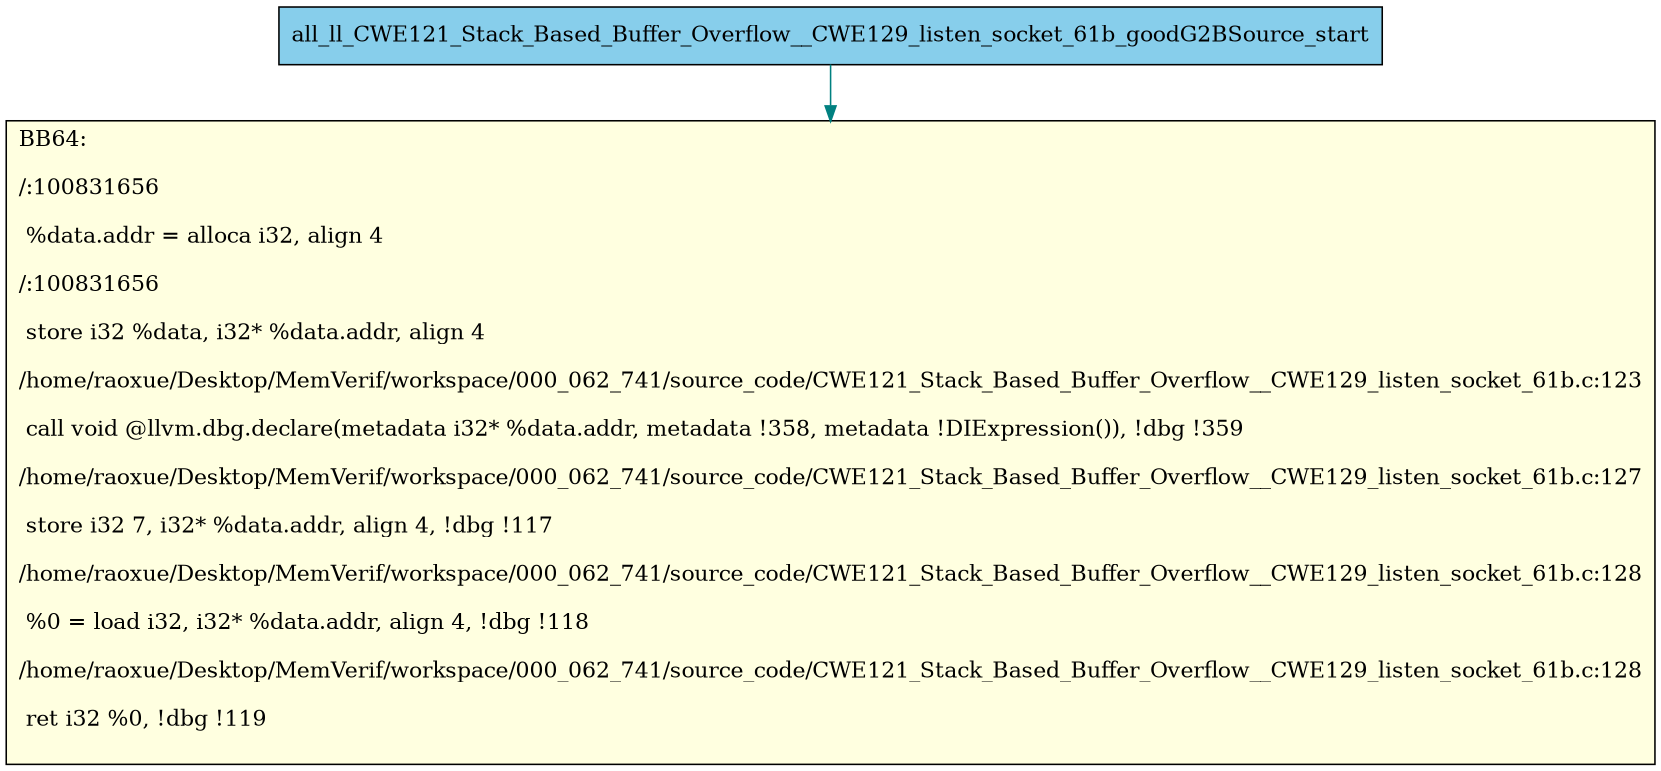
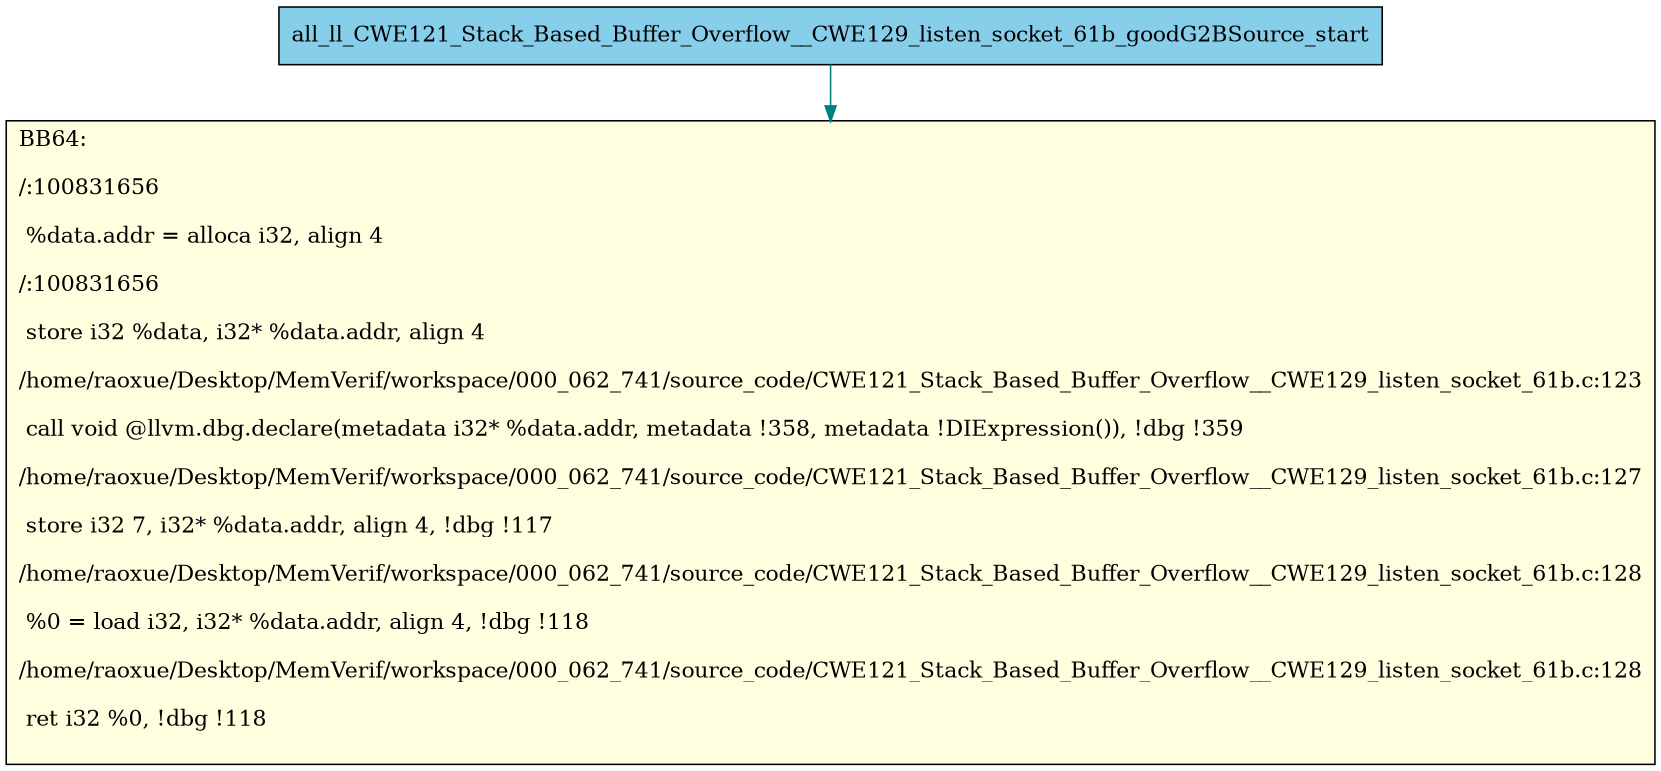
(143, 719) -> (143, 719)
